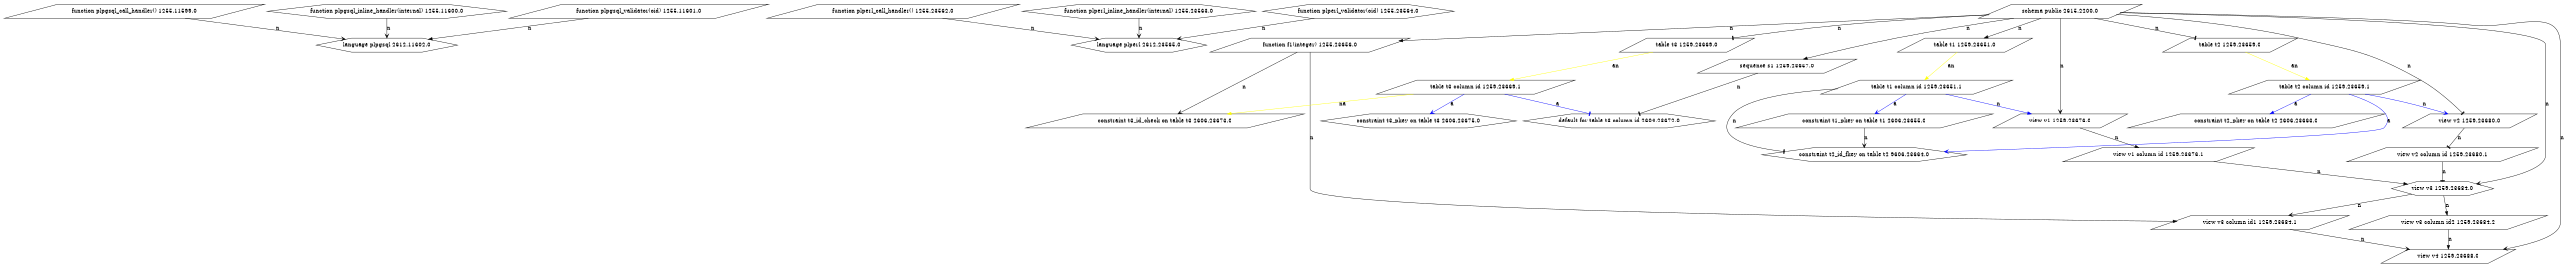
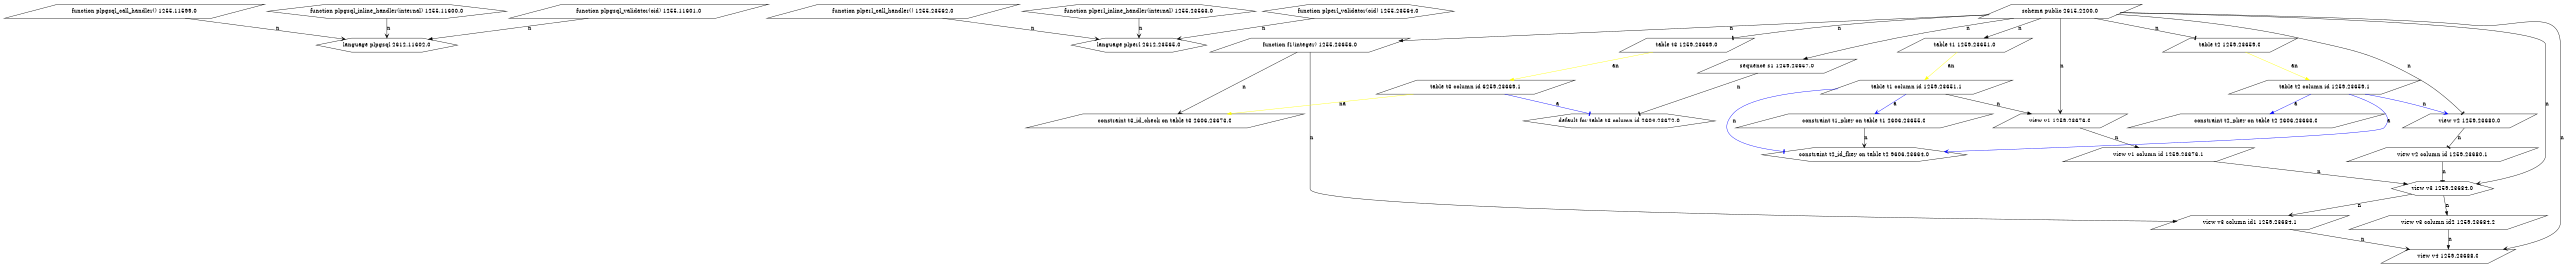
(1476, 87) -> (1476, 87)
(1987, 104) -> (1987, 104)
(1746, 105) -> (1746, 105)
(1419, 121) -> none
